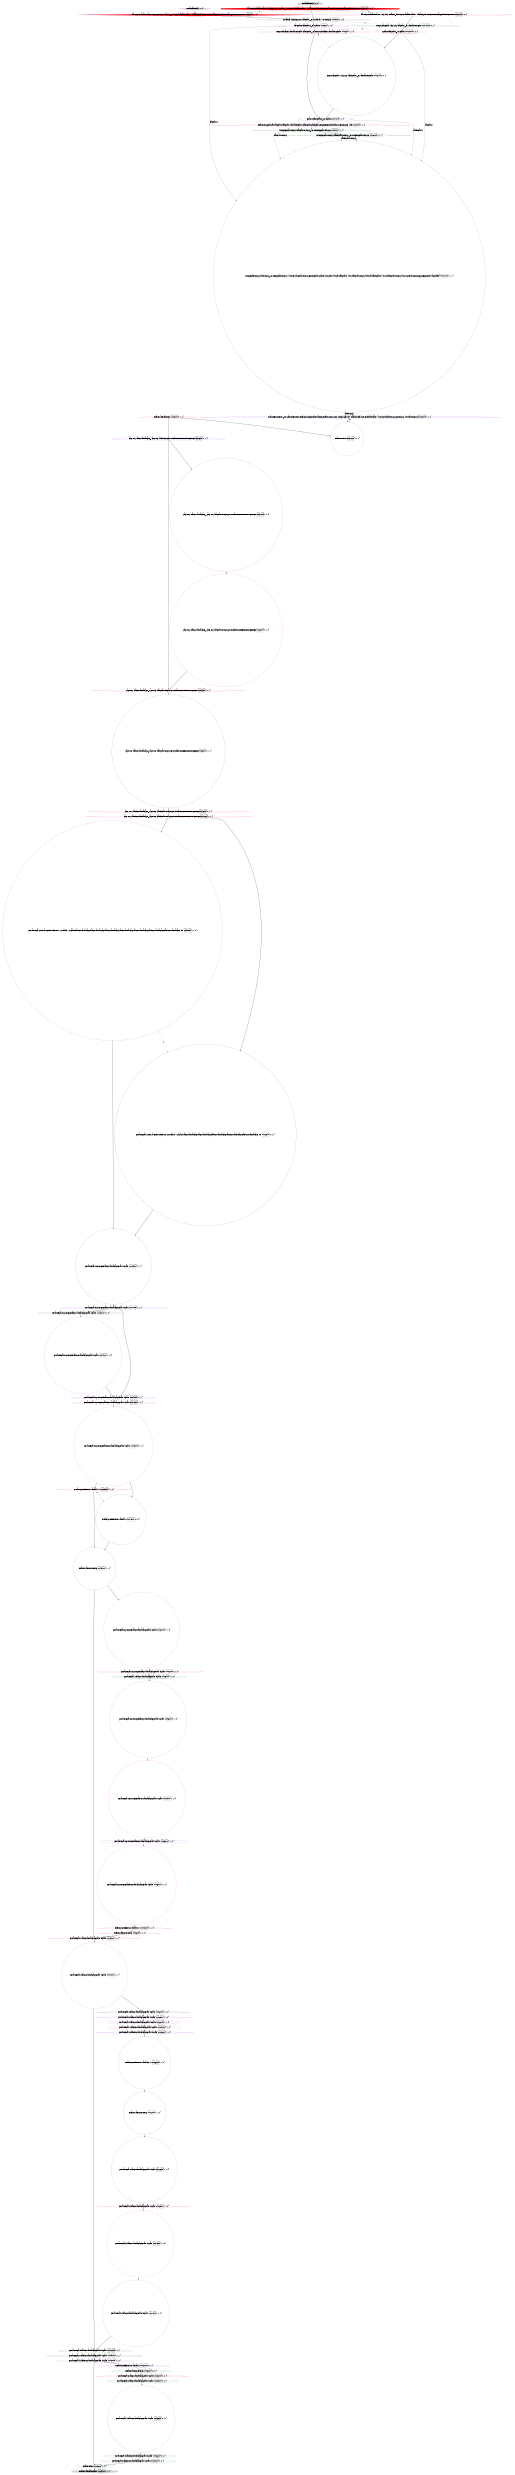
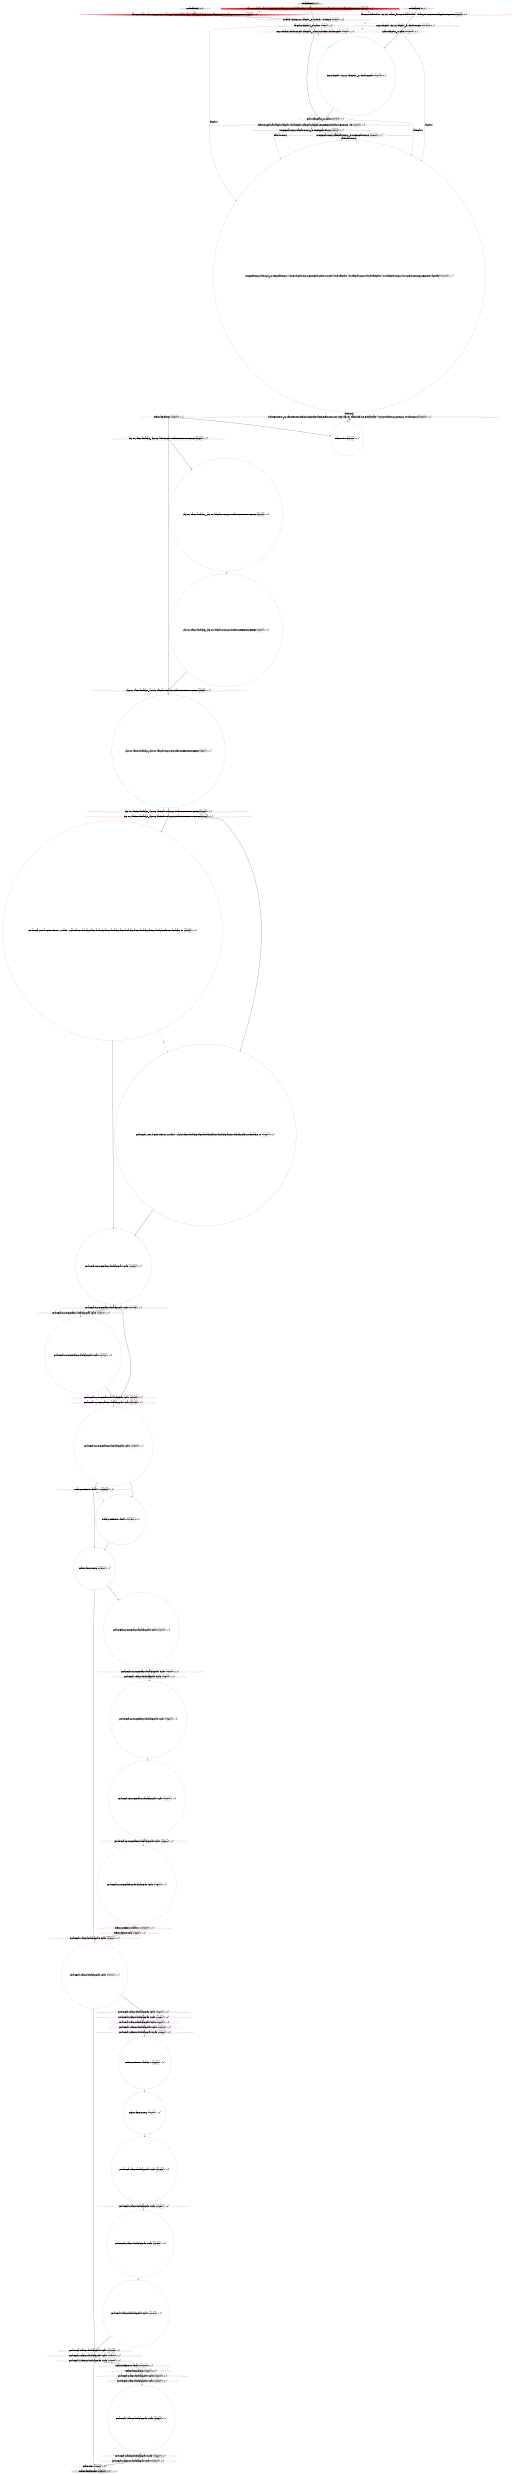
none -> (417, 9)
